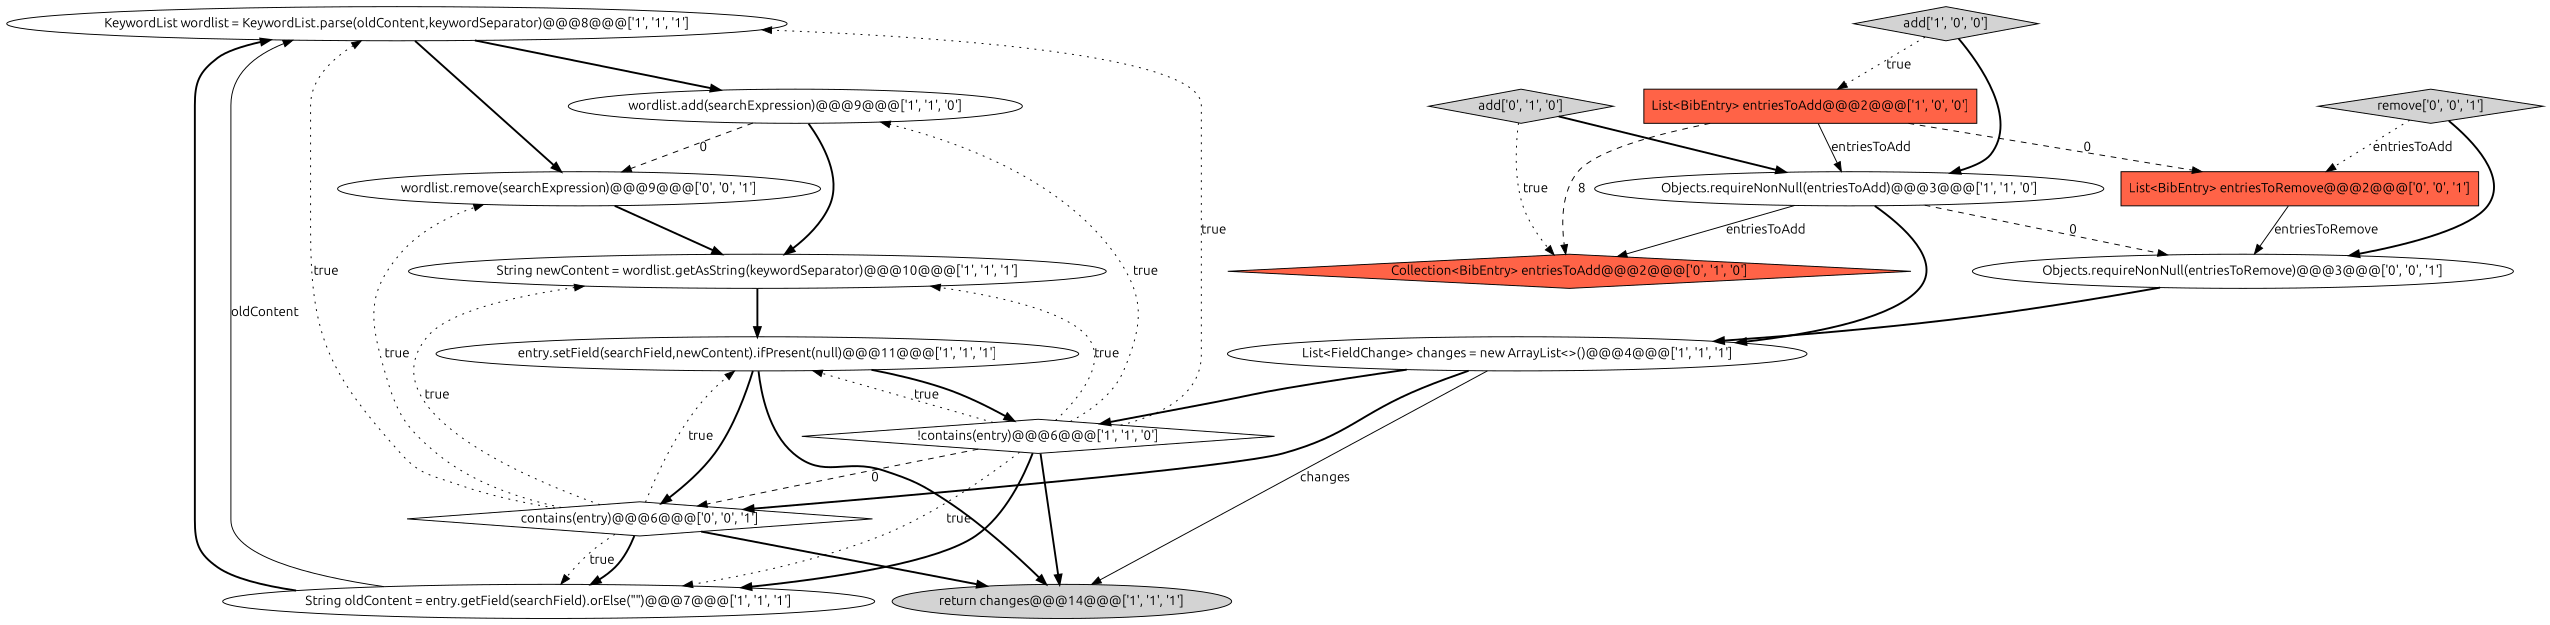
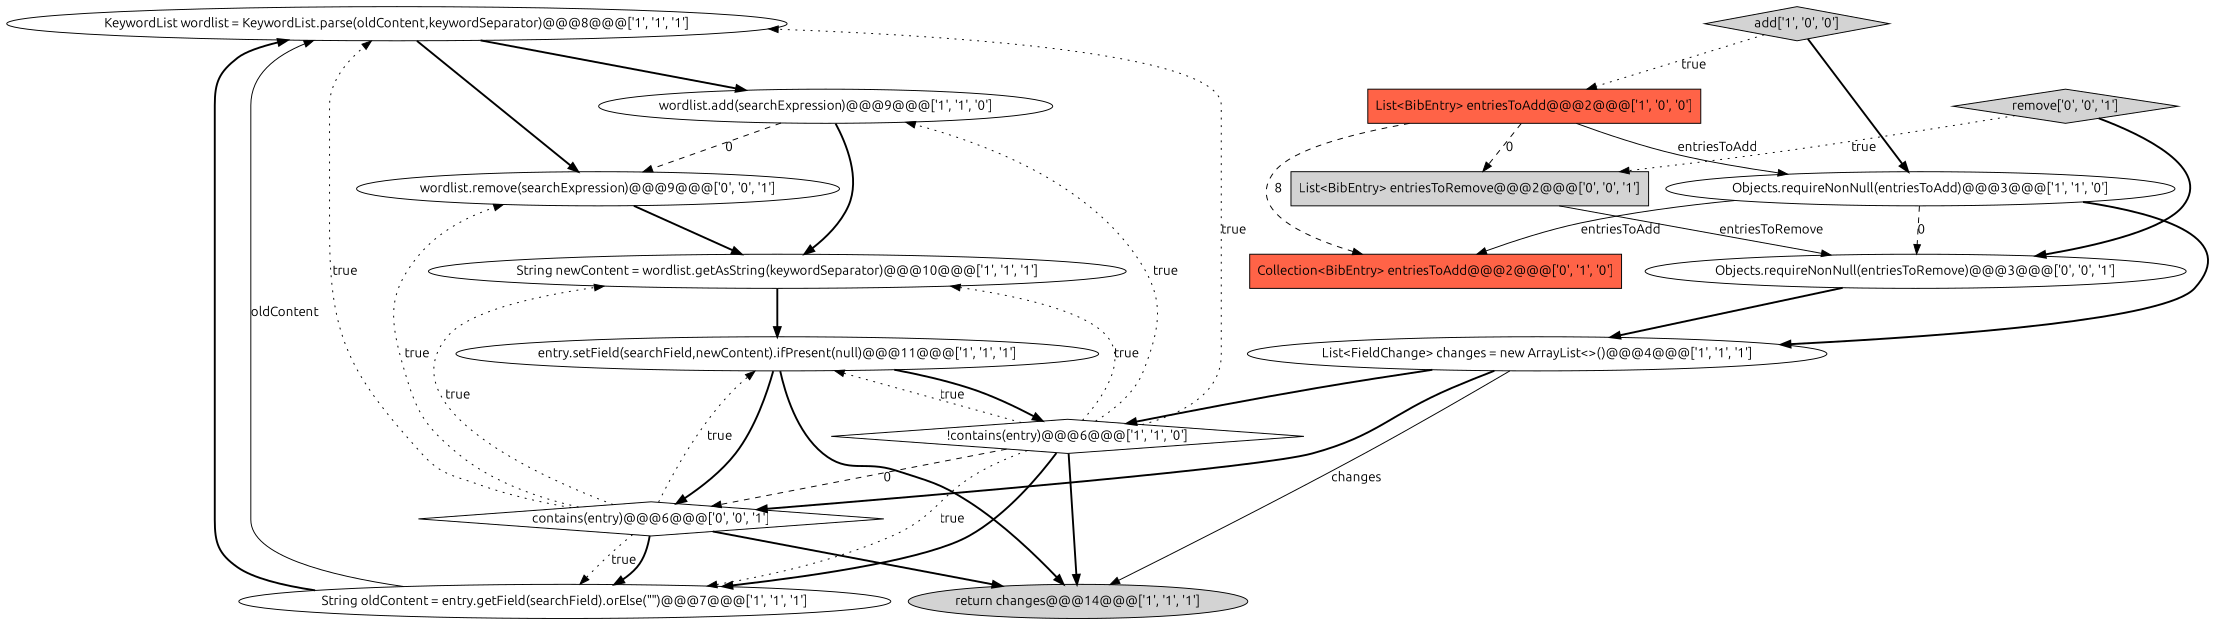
(1521, 106) -> none
(2413, 148) -> (1864, 148)
(2300, 189) -> (1470, 189)
(1569, 271) -> (1436, 271)
